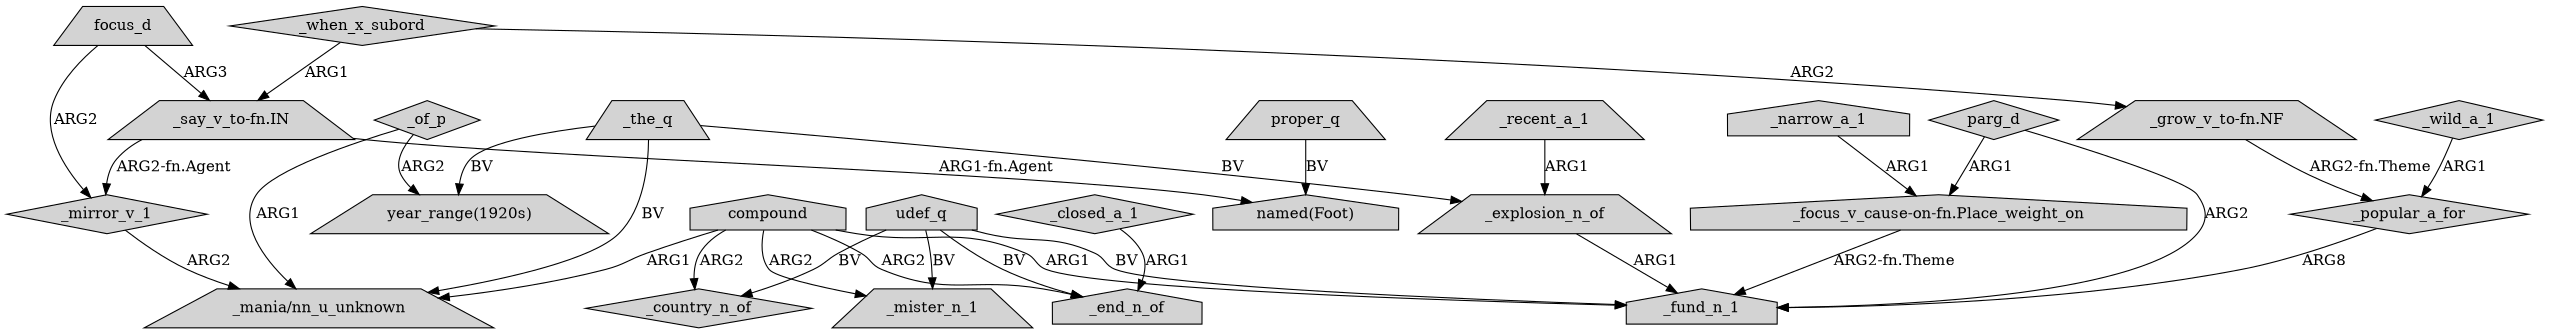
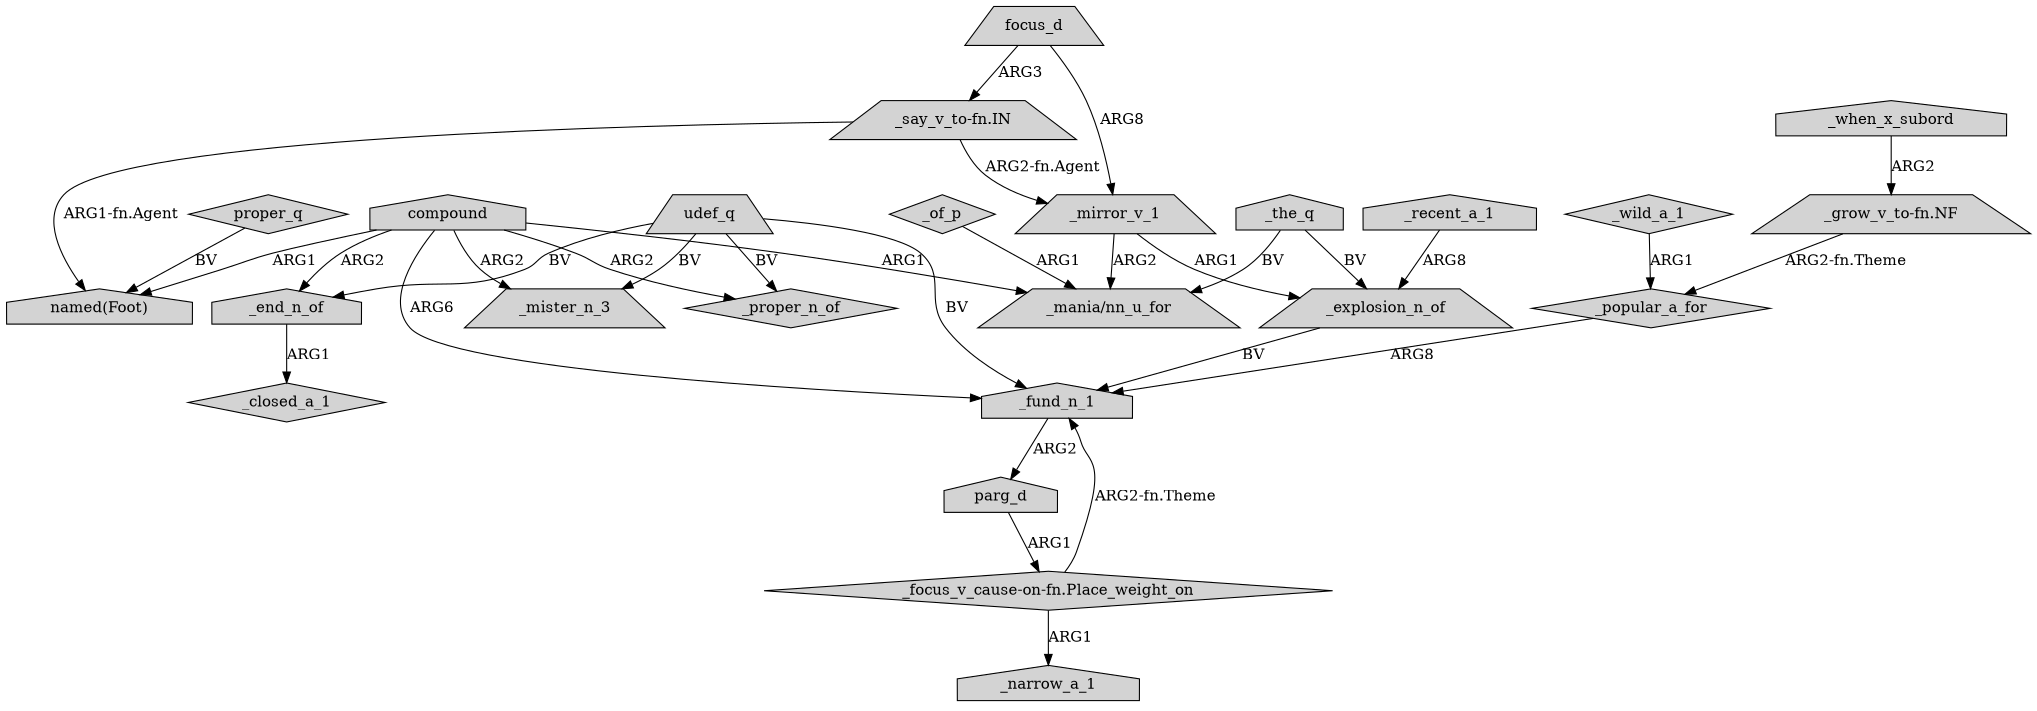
(362, 26) -> (1891, 120)
(304, 68) -> none
(76, 120) -> (1123, 120)
(648, 120) -> (1290, 214)
(1306, 120) -> (268, 214)
(1545, 120) -> (1450, 214)
(1994, 120) -> (1001, 497)
(1873, 163) -> (1048, 632)
(1567, 167) -> (1445, 261)
(107, 214) -> (1115, 214)
(460, 214) -> none
(922, 214) -> (710, 214)
(1939, 214) -> (1048, 591)
(1141, 251) -> (287, 348)
none -> (262, 256)
(1068, 261) -> (432, 308)
(1656, 261) -> (1253, 355)
none -> (1209, 275)
(2110, 275) -> (1032, 444)
(319, 308) -> (1109, 308)
(699, 308) -> (791, 308)
(932, 308) -> (565, 308)
